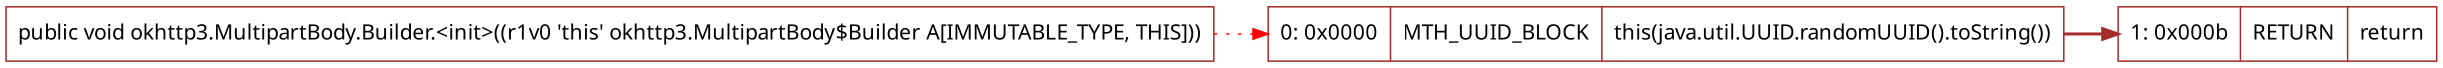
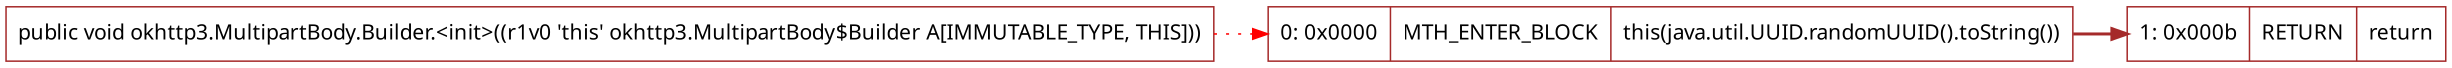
(1496, 33) -> (1501, 33)
